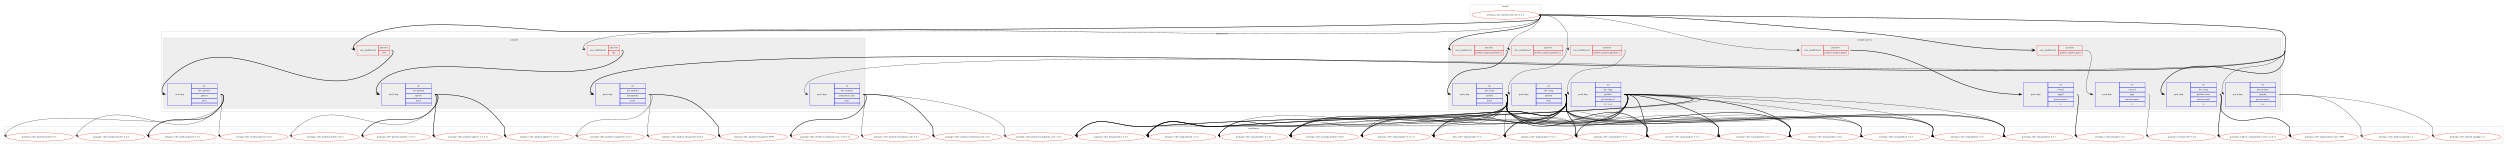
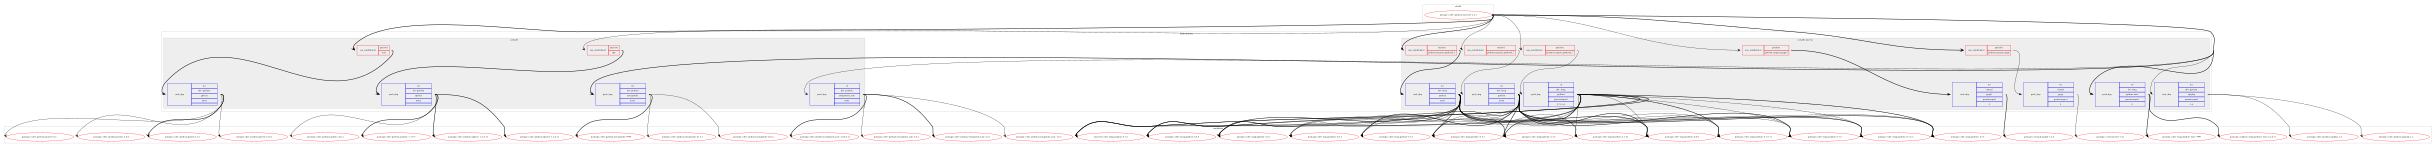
(1111, 137) -> none
(1325, 137) -> (1682, 137)
(1468, 137) -> (1825, 137)
